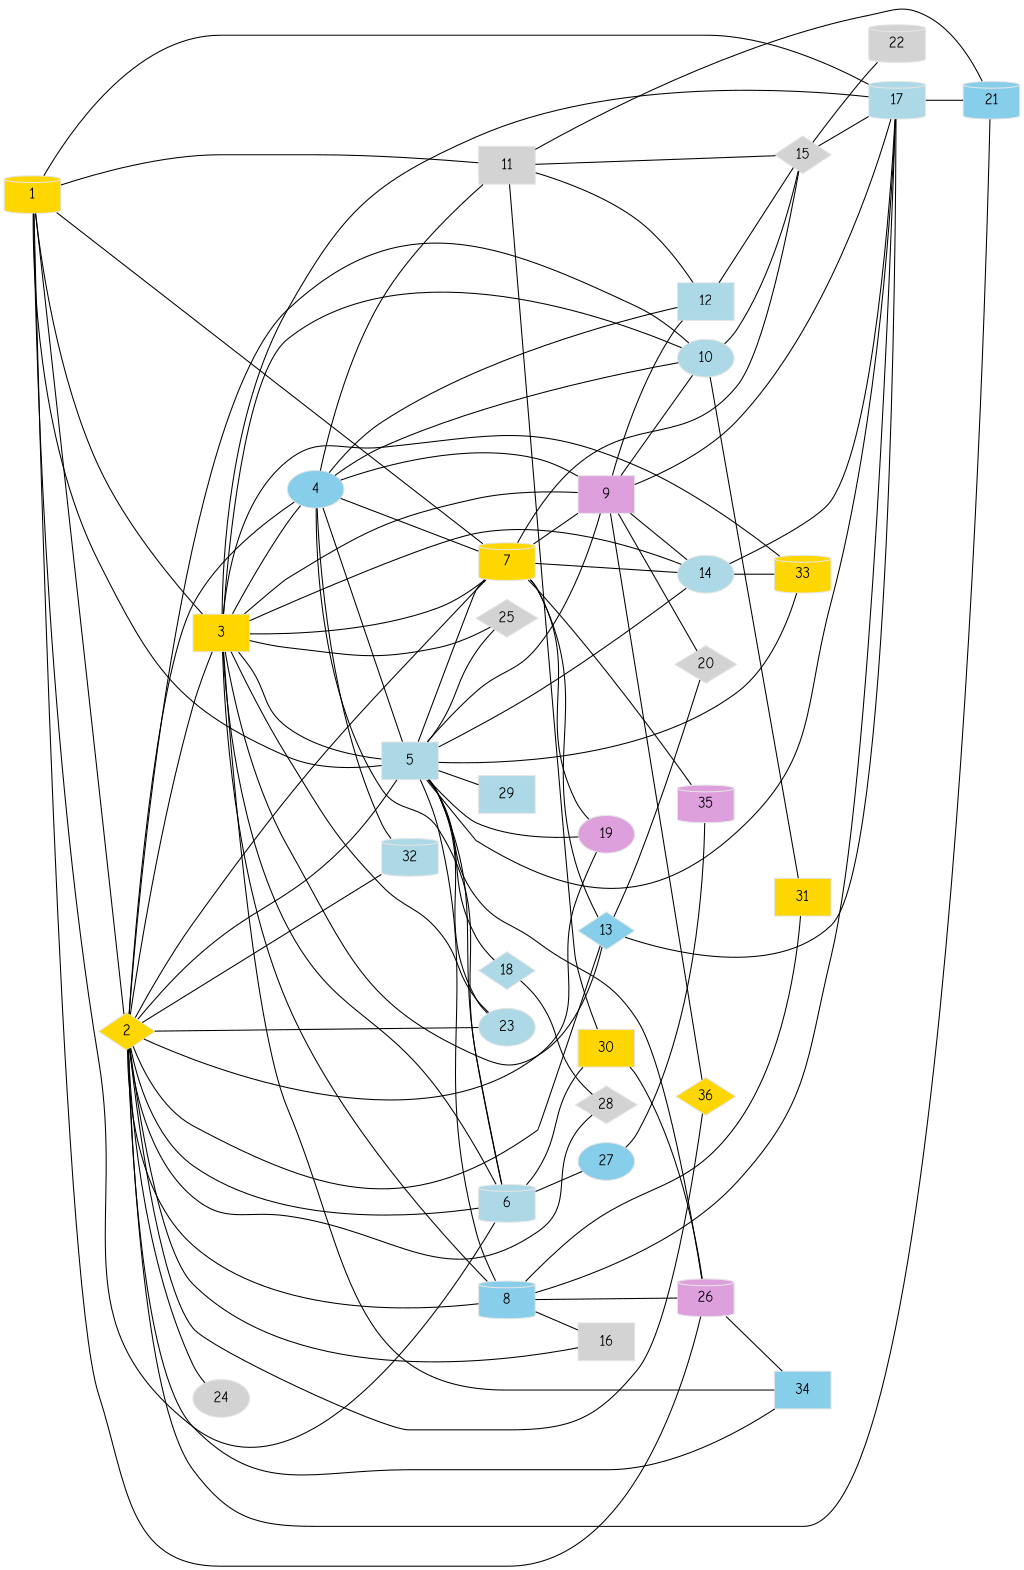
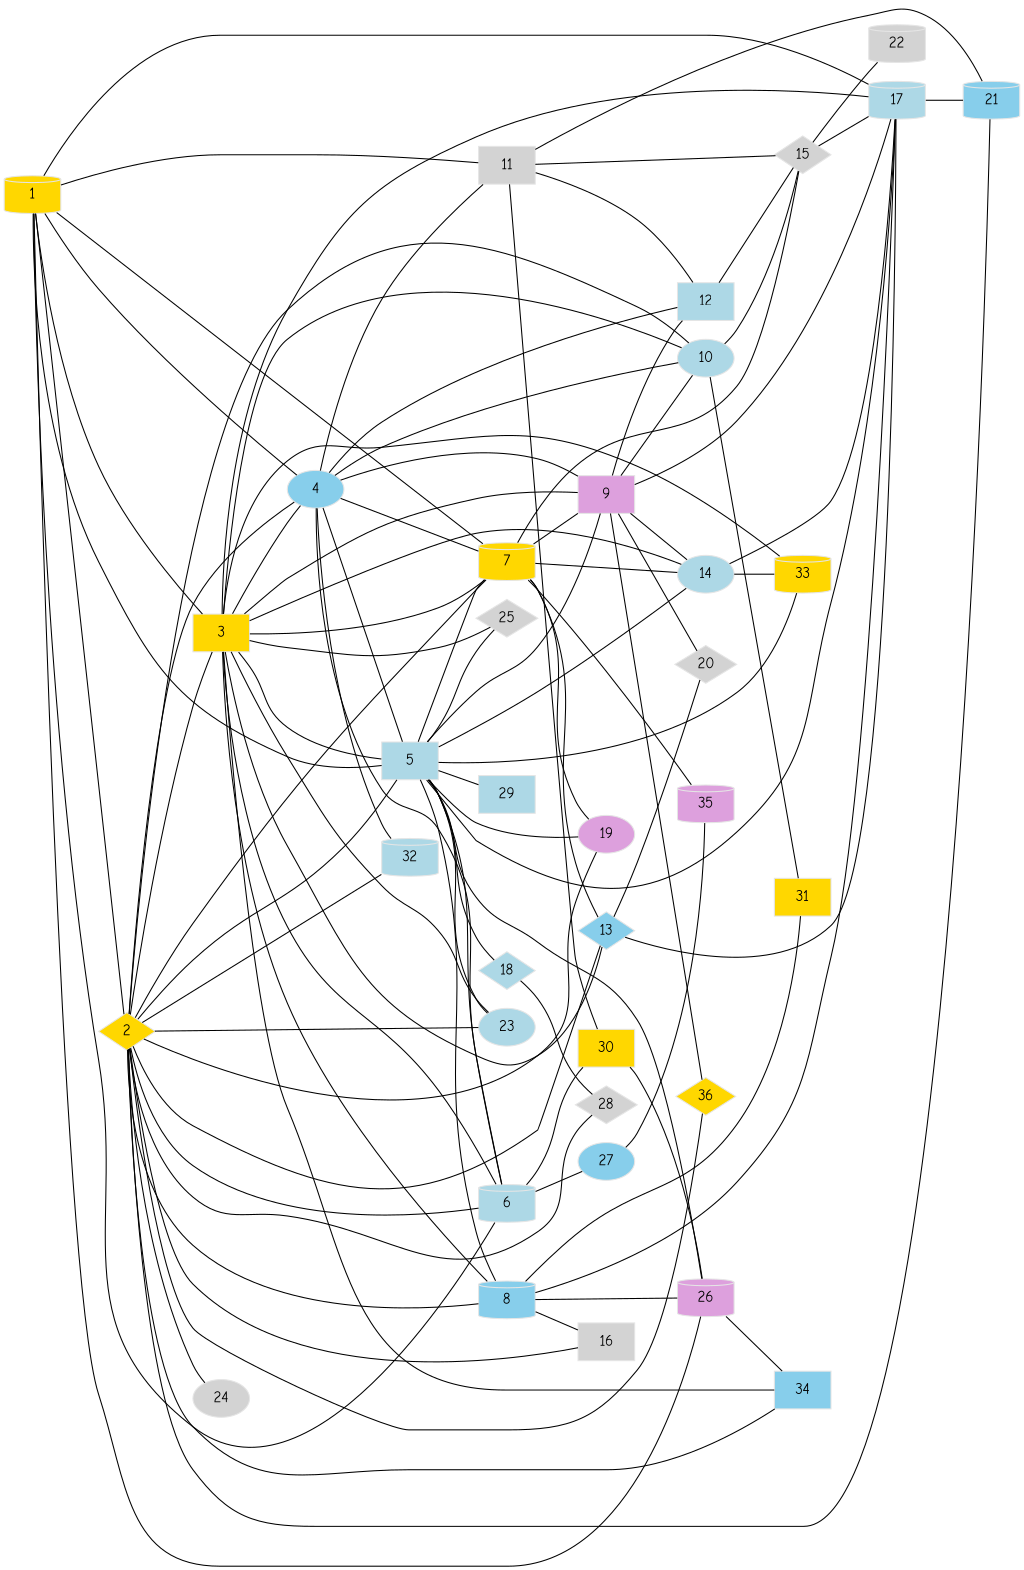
none -> (160, 354)
